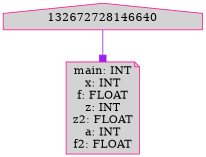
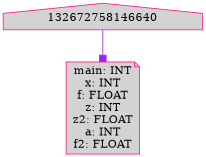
(103, 18) -> (103, 18)
